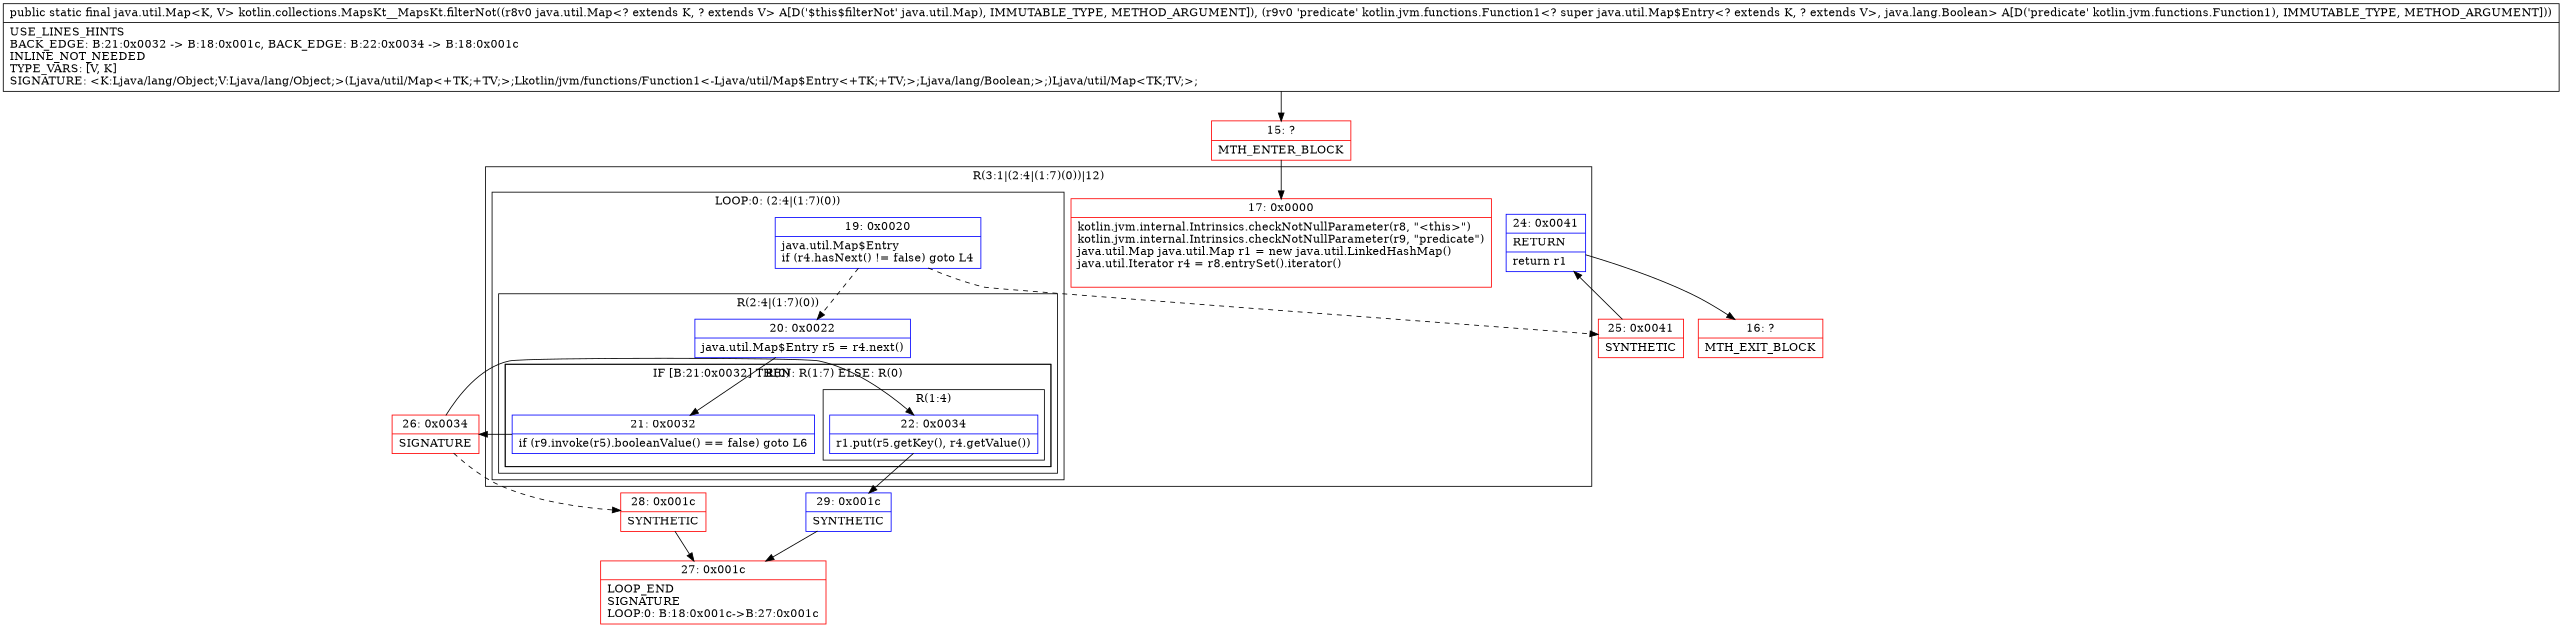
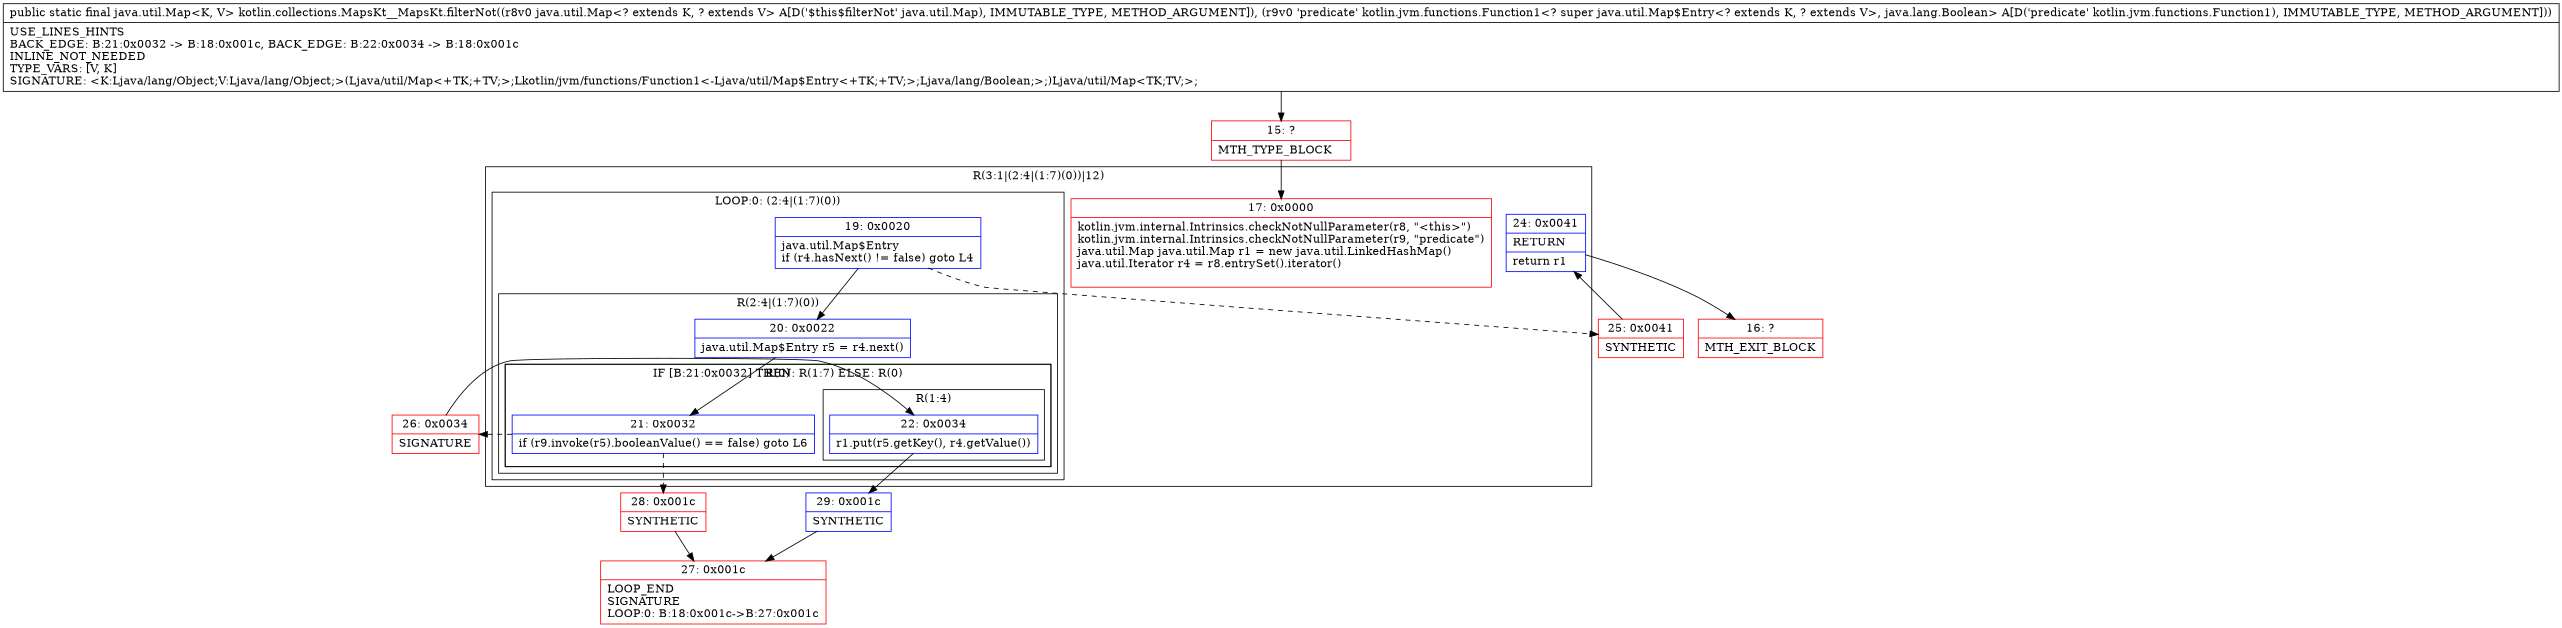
(1281, 150) -> (1275, 150)
(842, 288) -> (842, 288)
(500, 434) -> (500, 434)
(528, 495) -> (663, 461)
